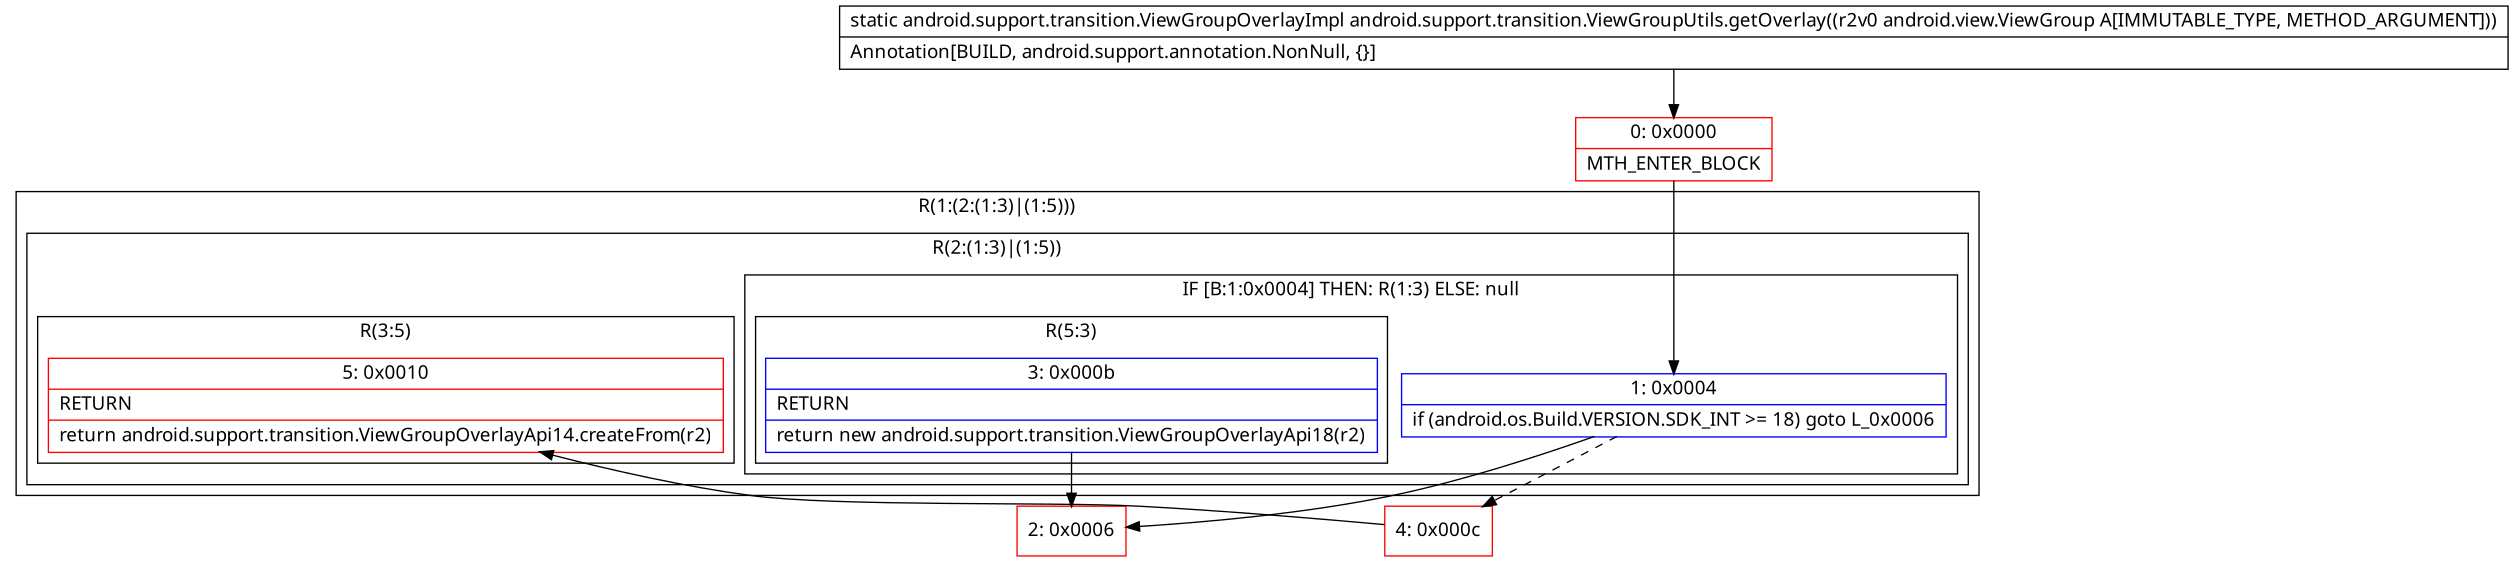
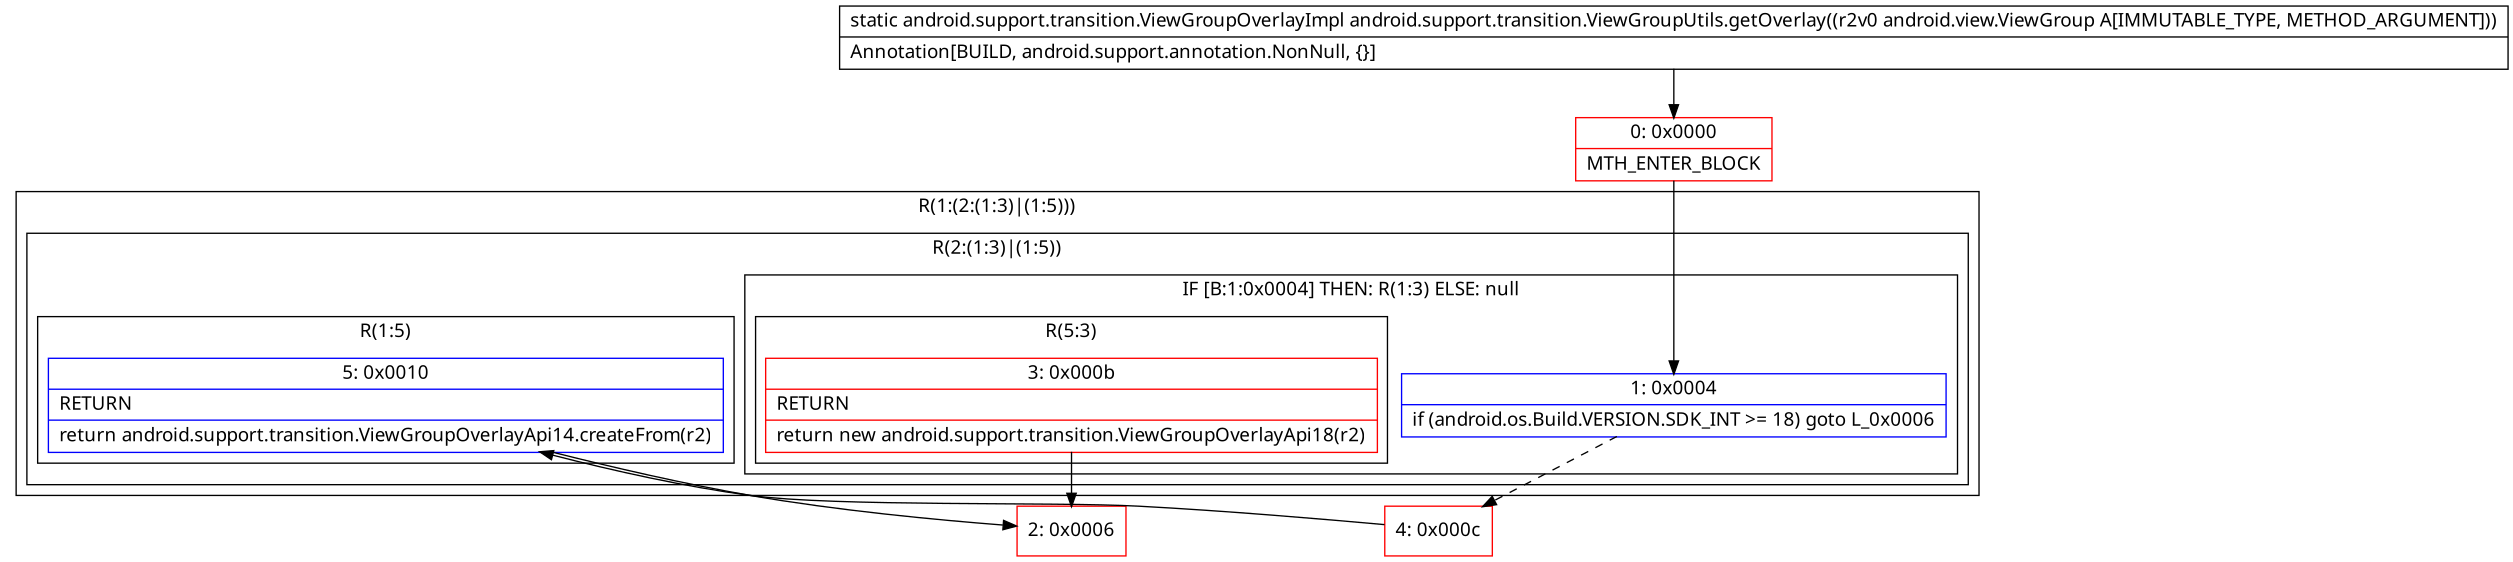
(386, 332) -> (386, 332)
(386, 405) -> (386, 405)
(1072, 405) -> (1072, 405)
(1348, 504) -> (855, 511)
